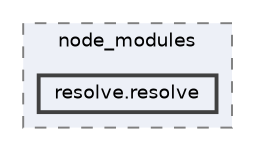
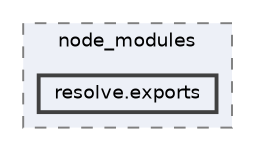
(128, 94) -> (128, 94)
